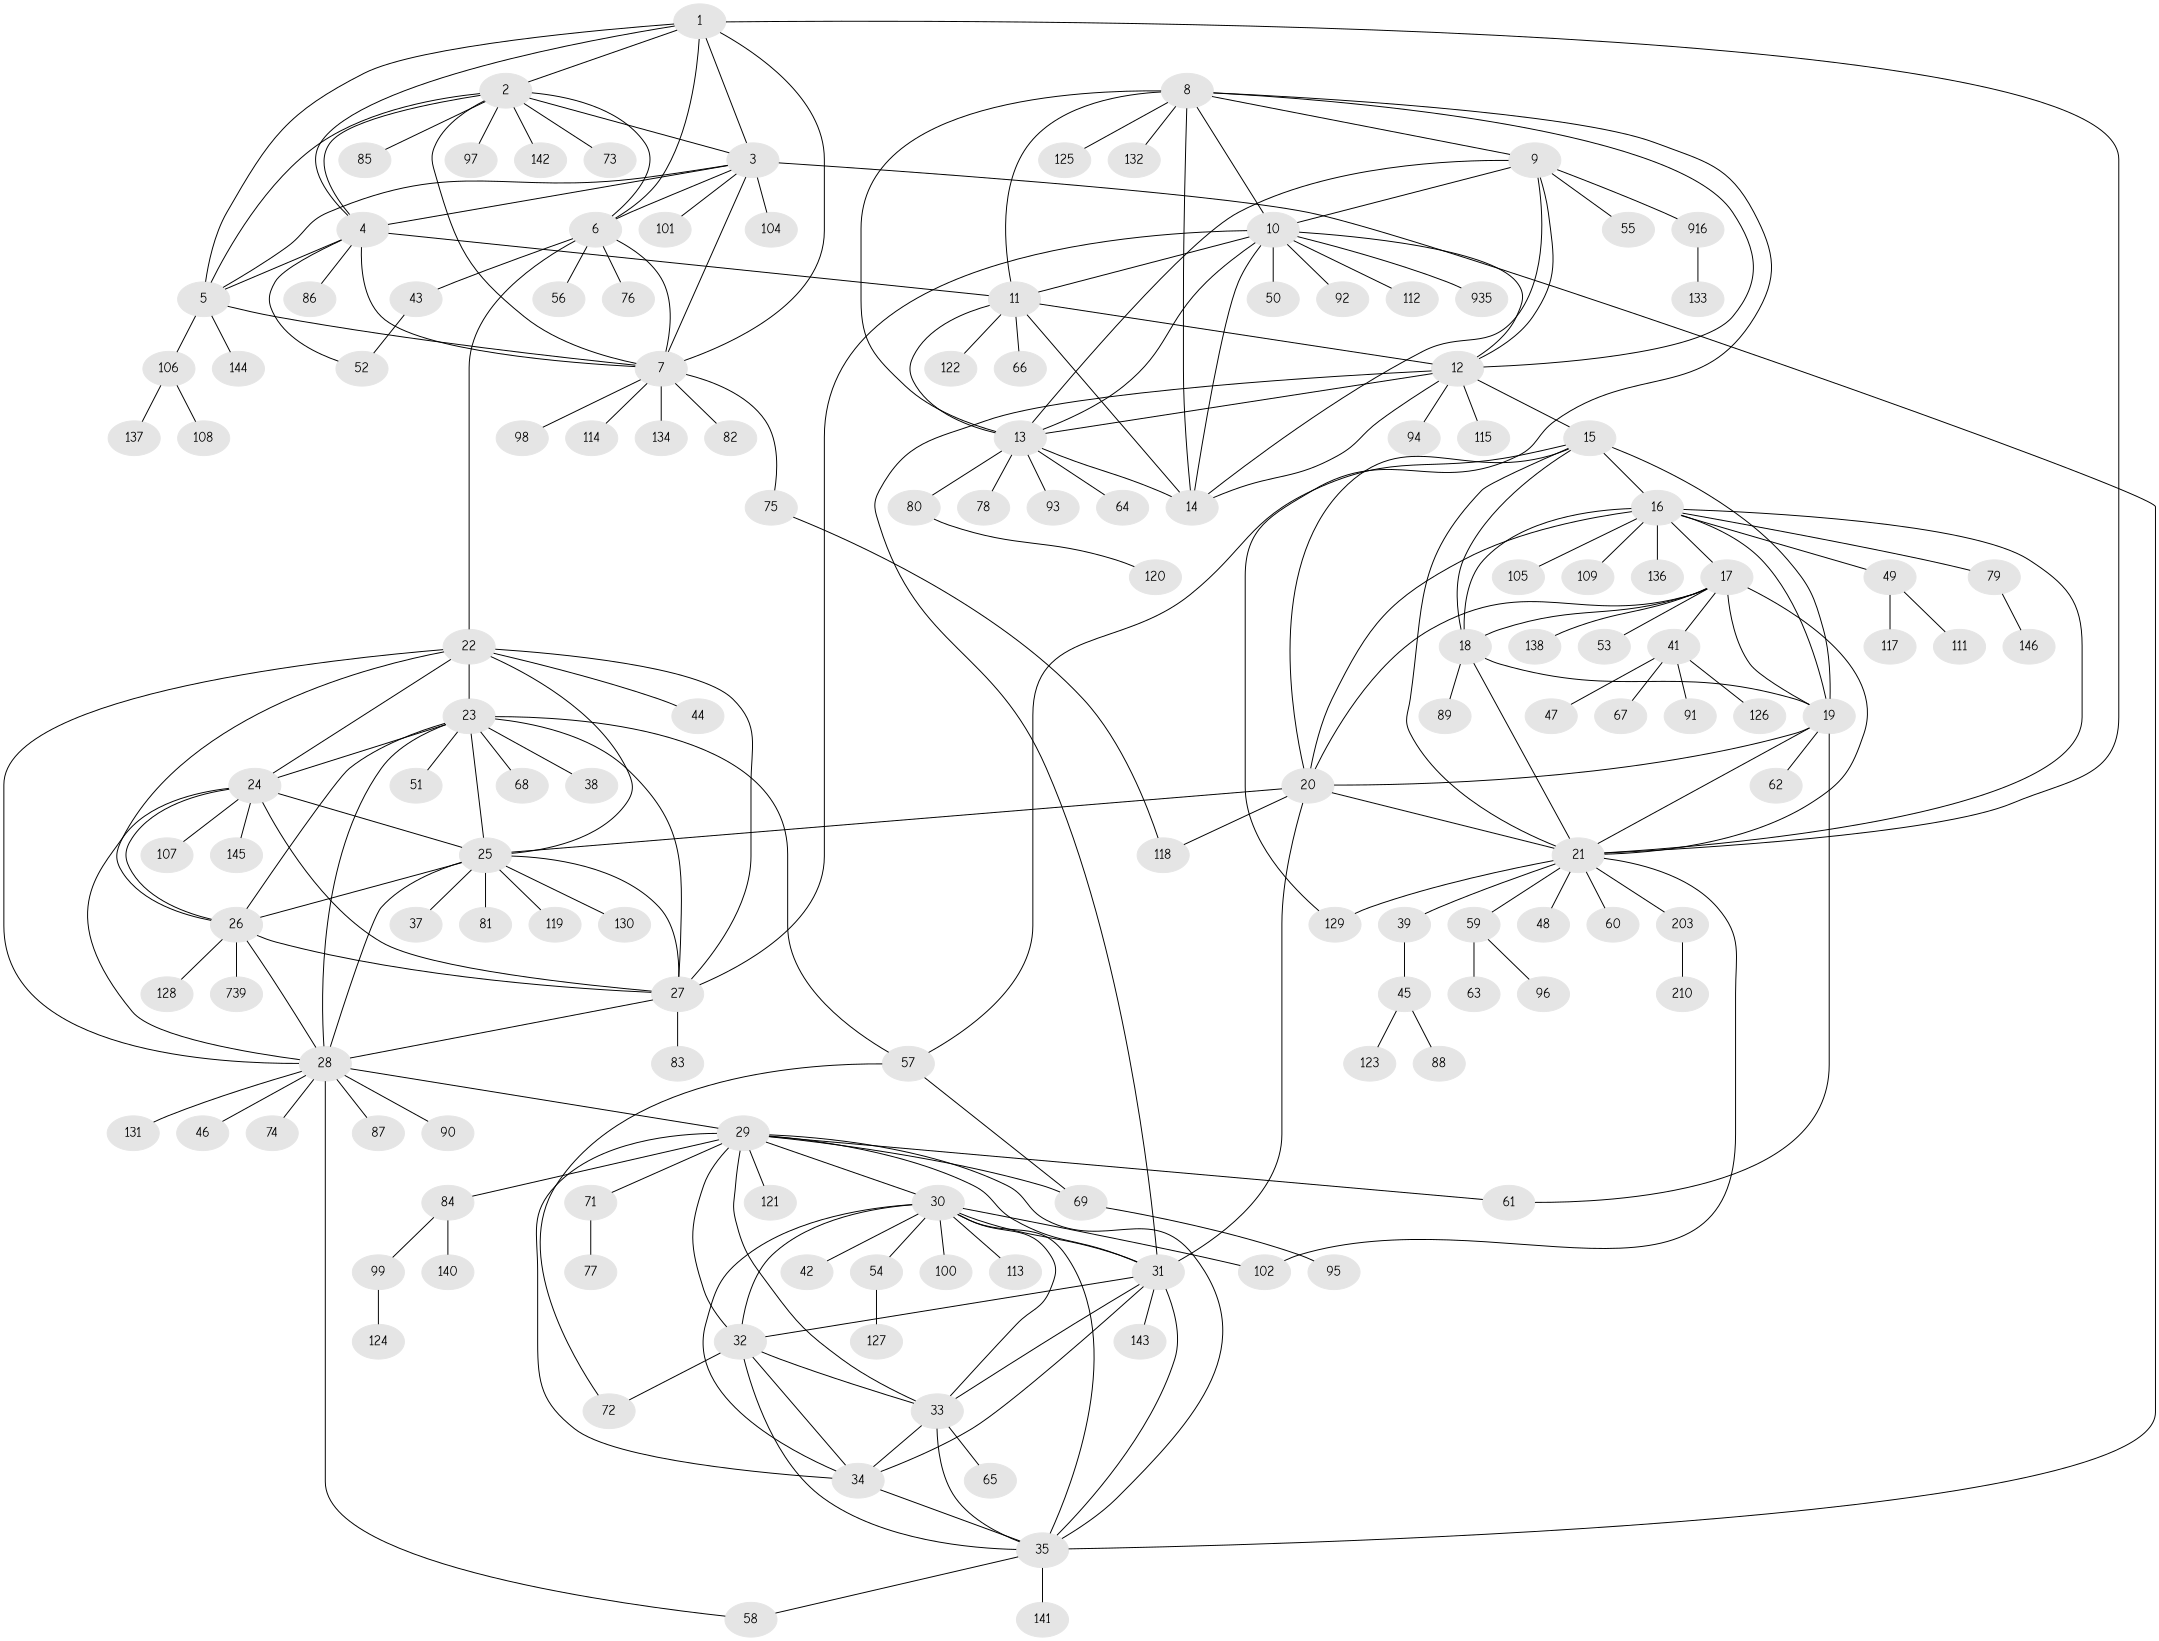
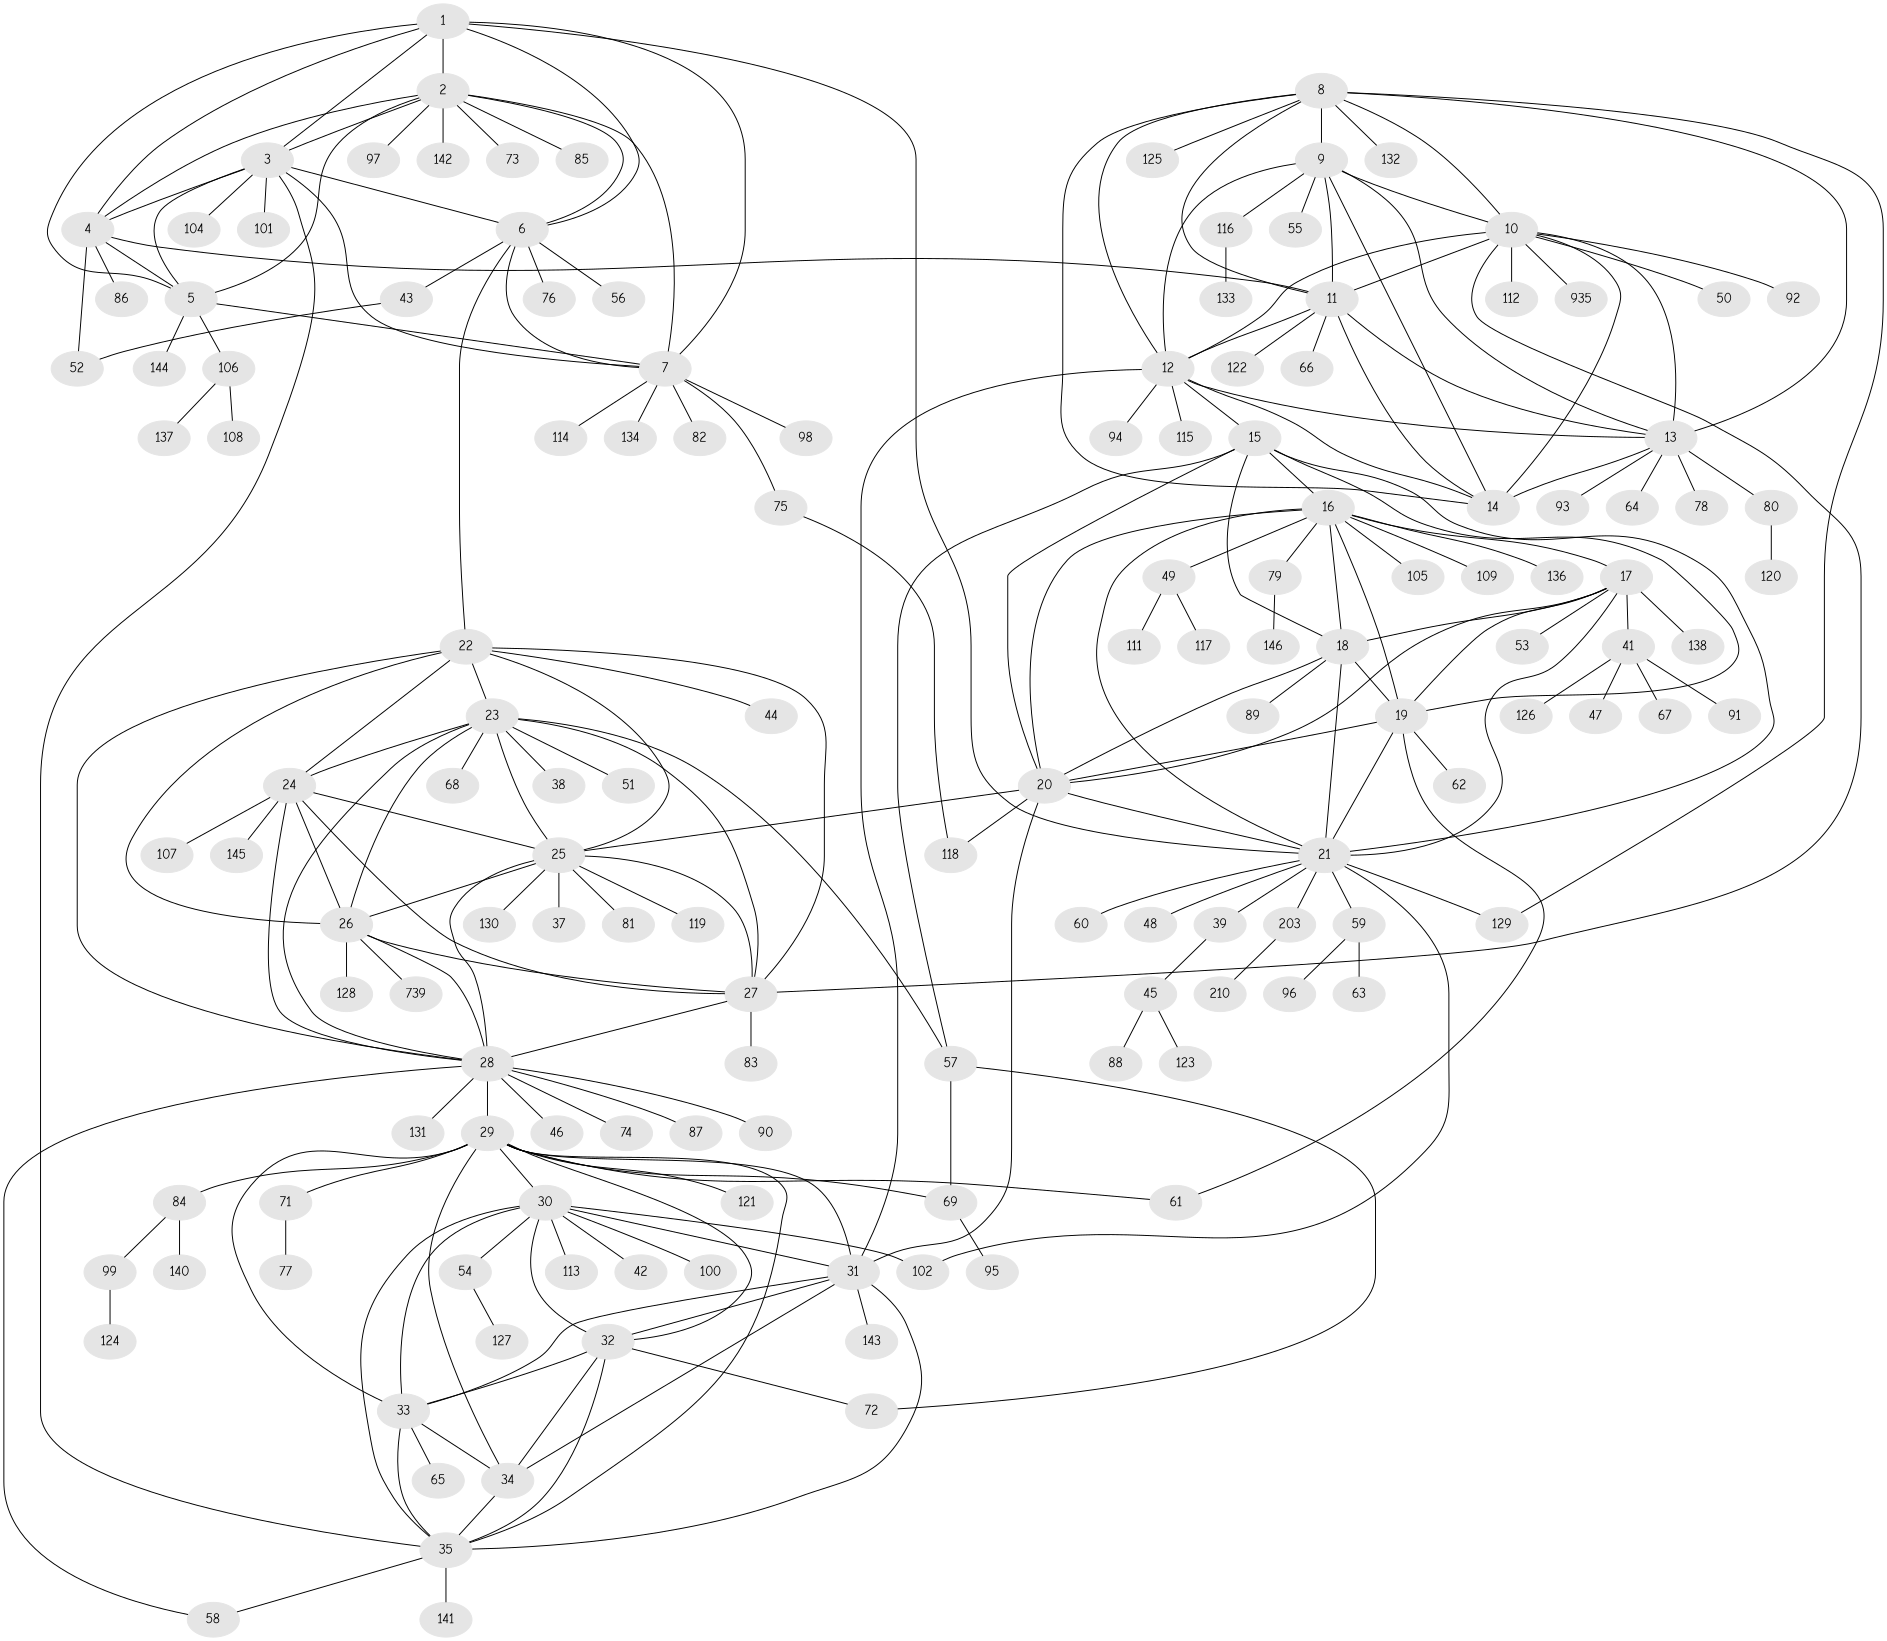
none -> (1331, 230)
(1698, 230) -> (1226, 230)
(404, 330) -> none
none -> (1191, 711)
(716, 1292) -> none
